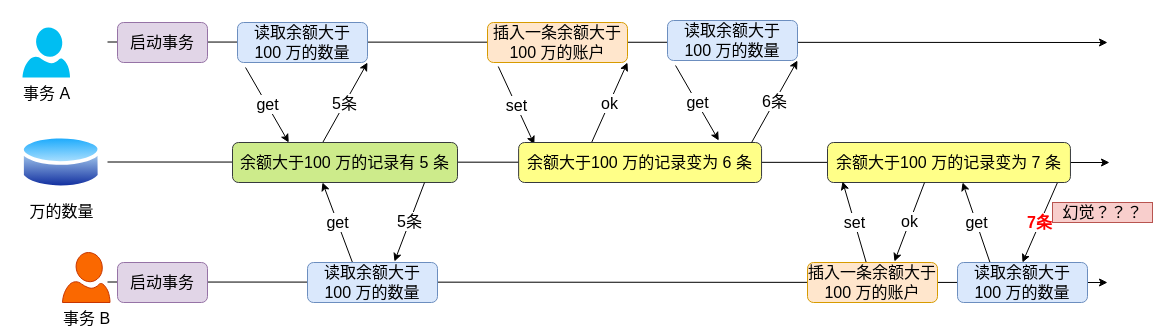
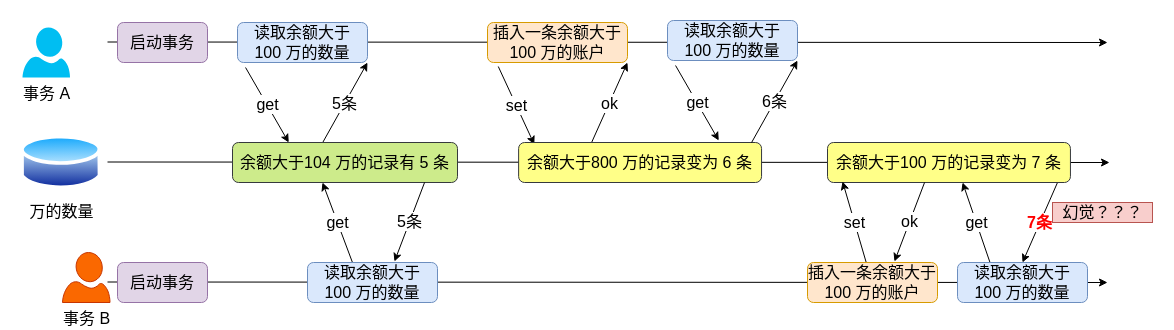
(345, 163) -> (345, 163)
(640, 163) -> (640, 163)
